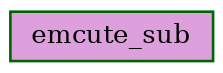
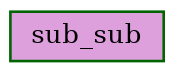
(112, 36) -> (87, 36)
